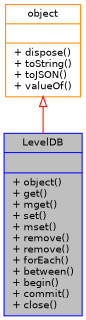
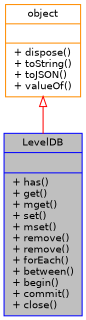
(37, 182) -> (31, 182)
